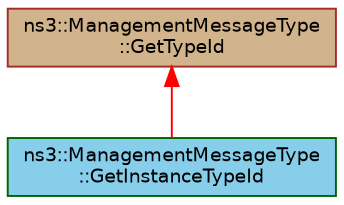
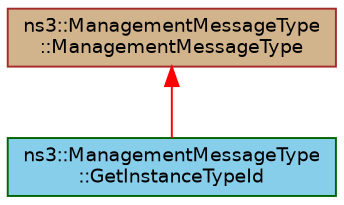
(172, 38) -> (172, 38)
